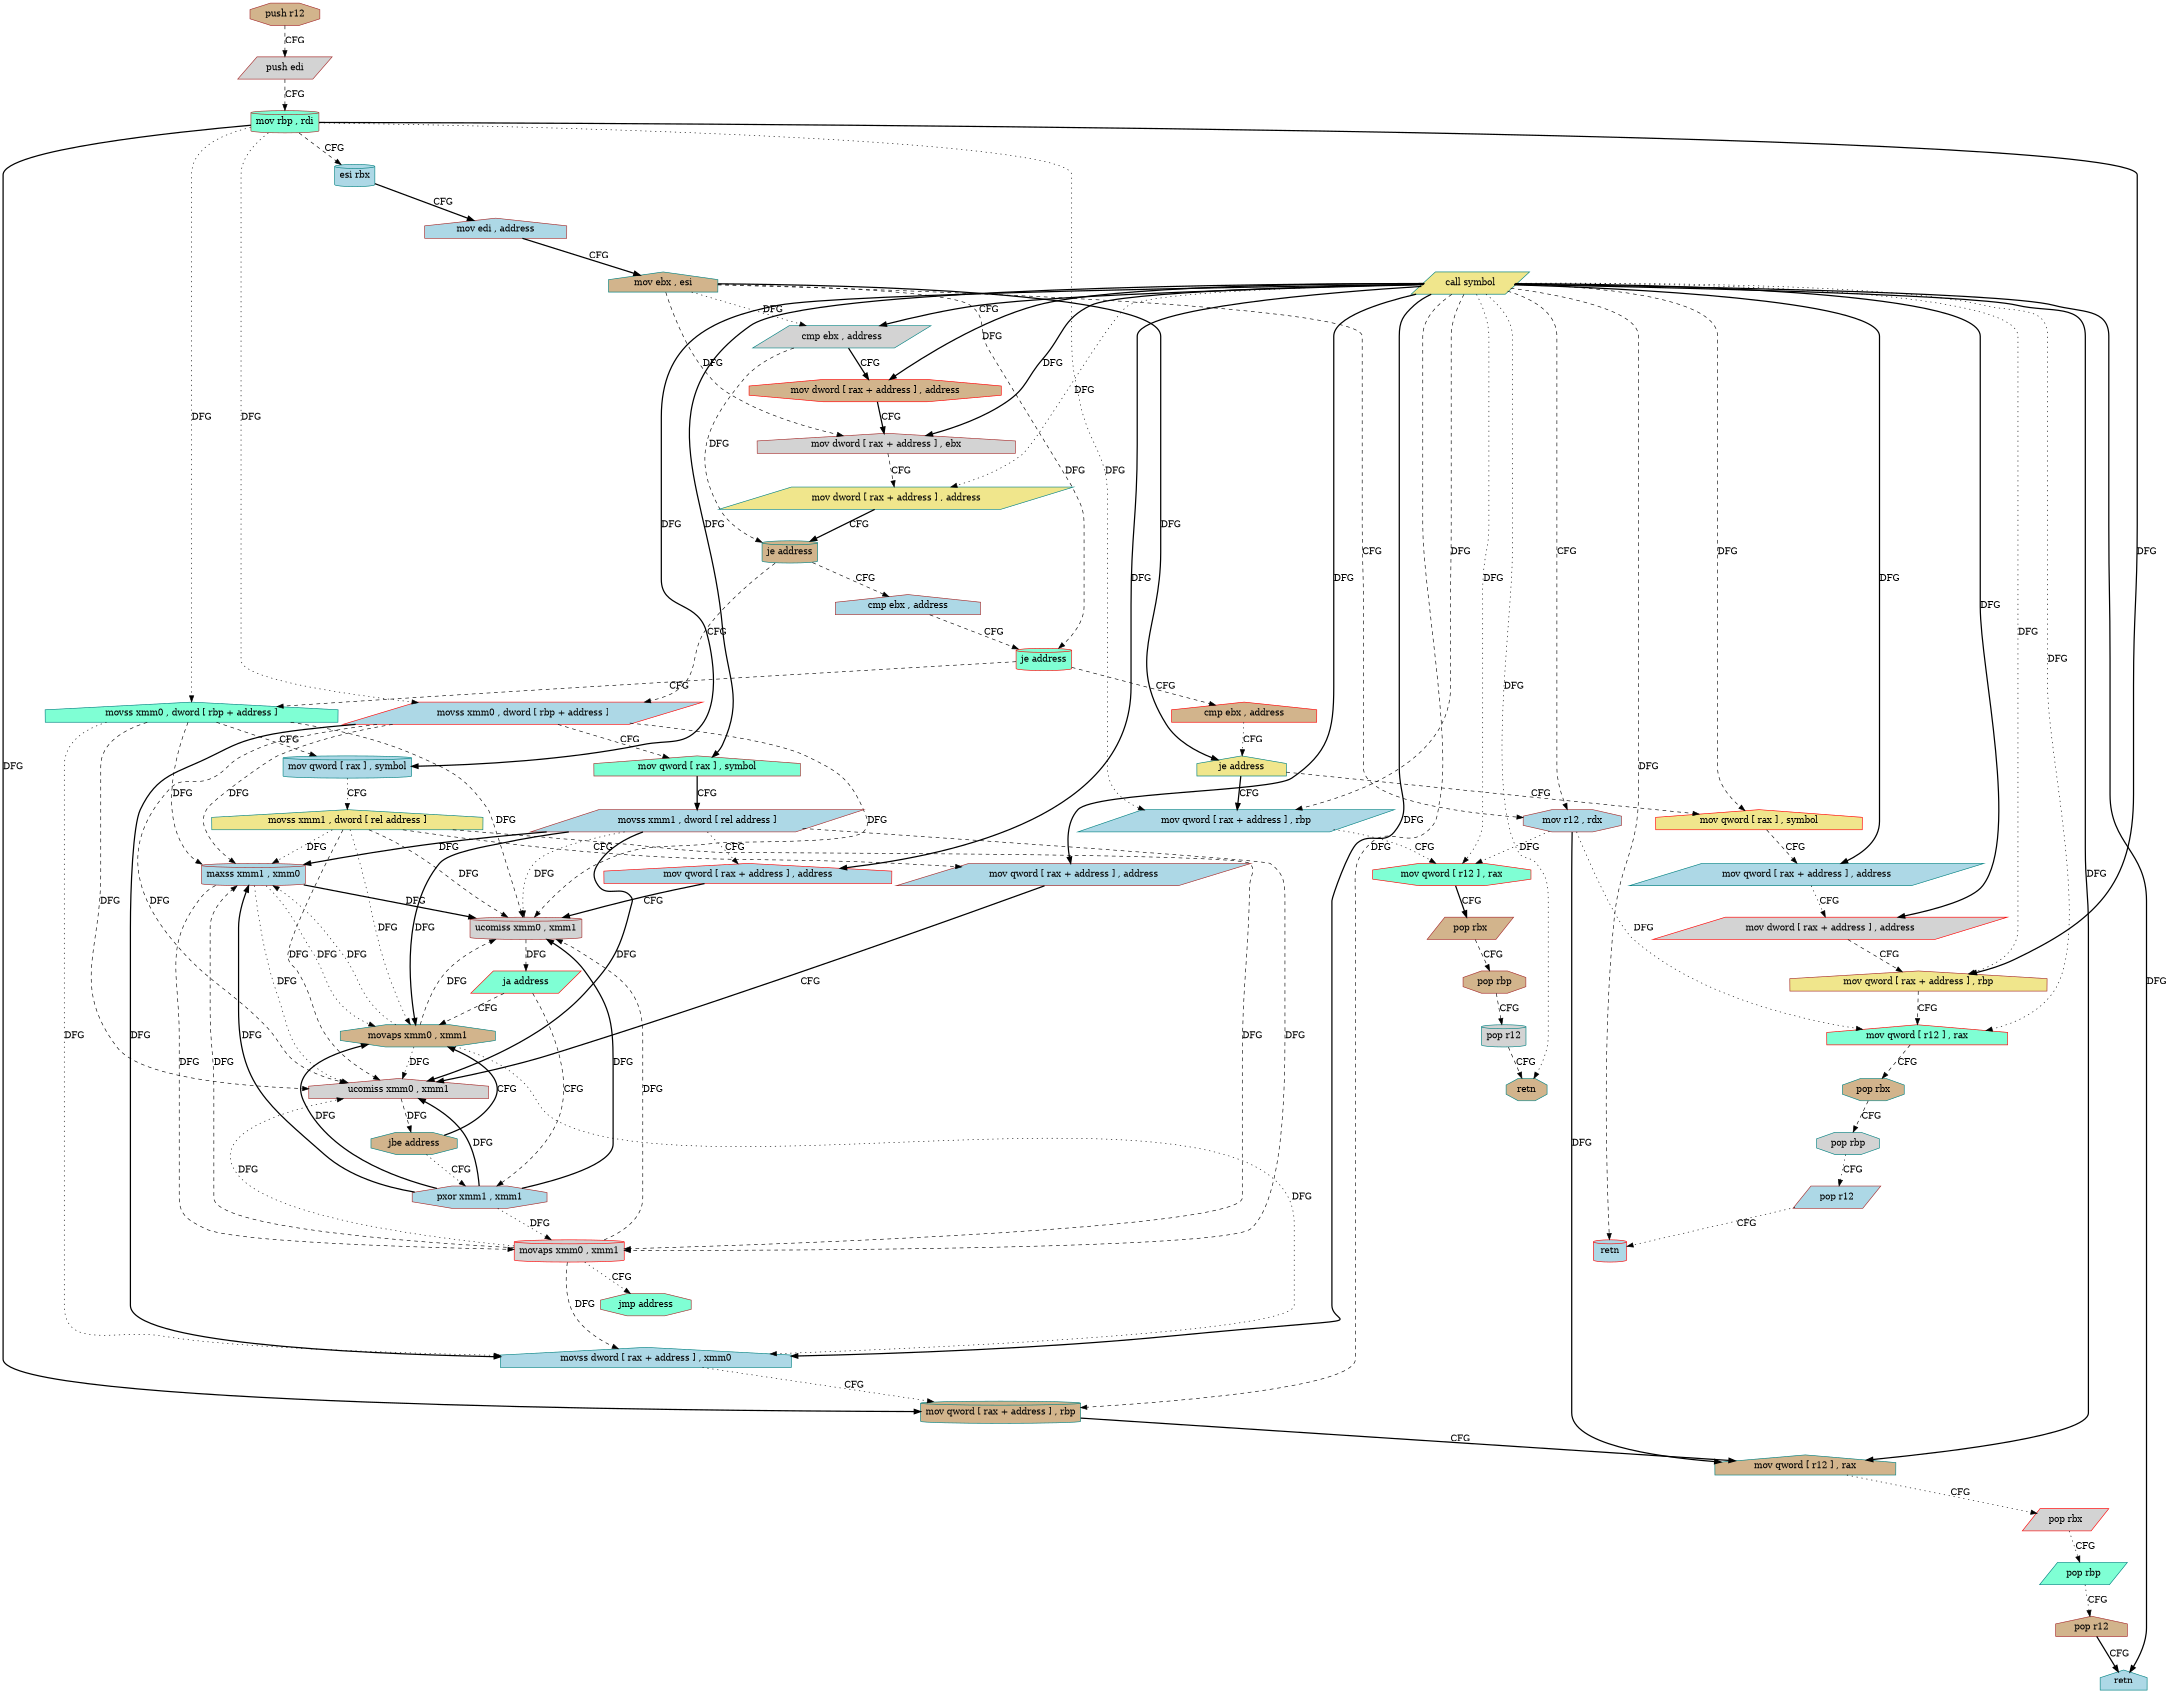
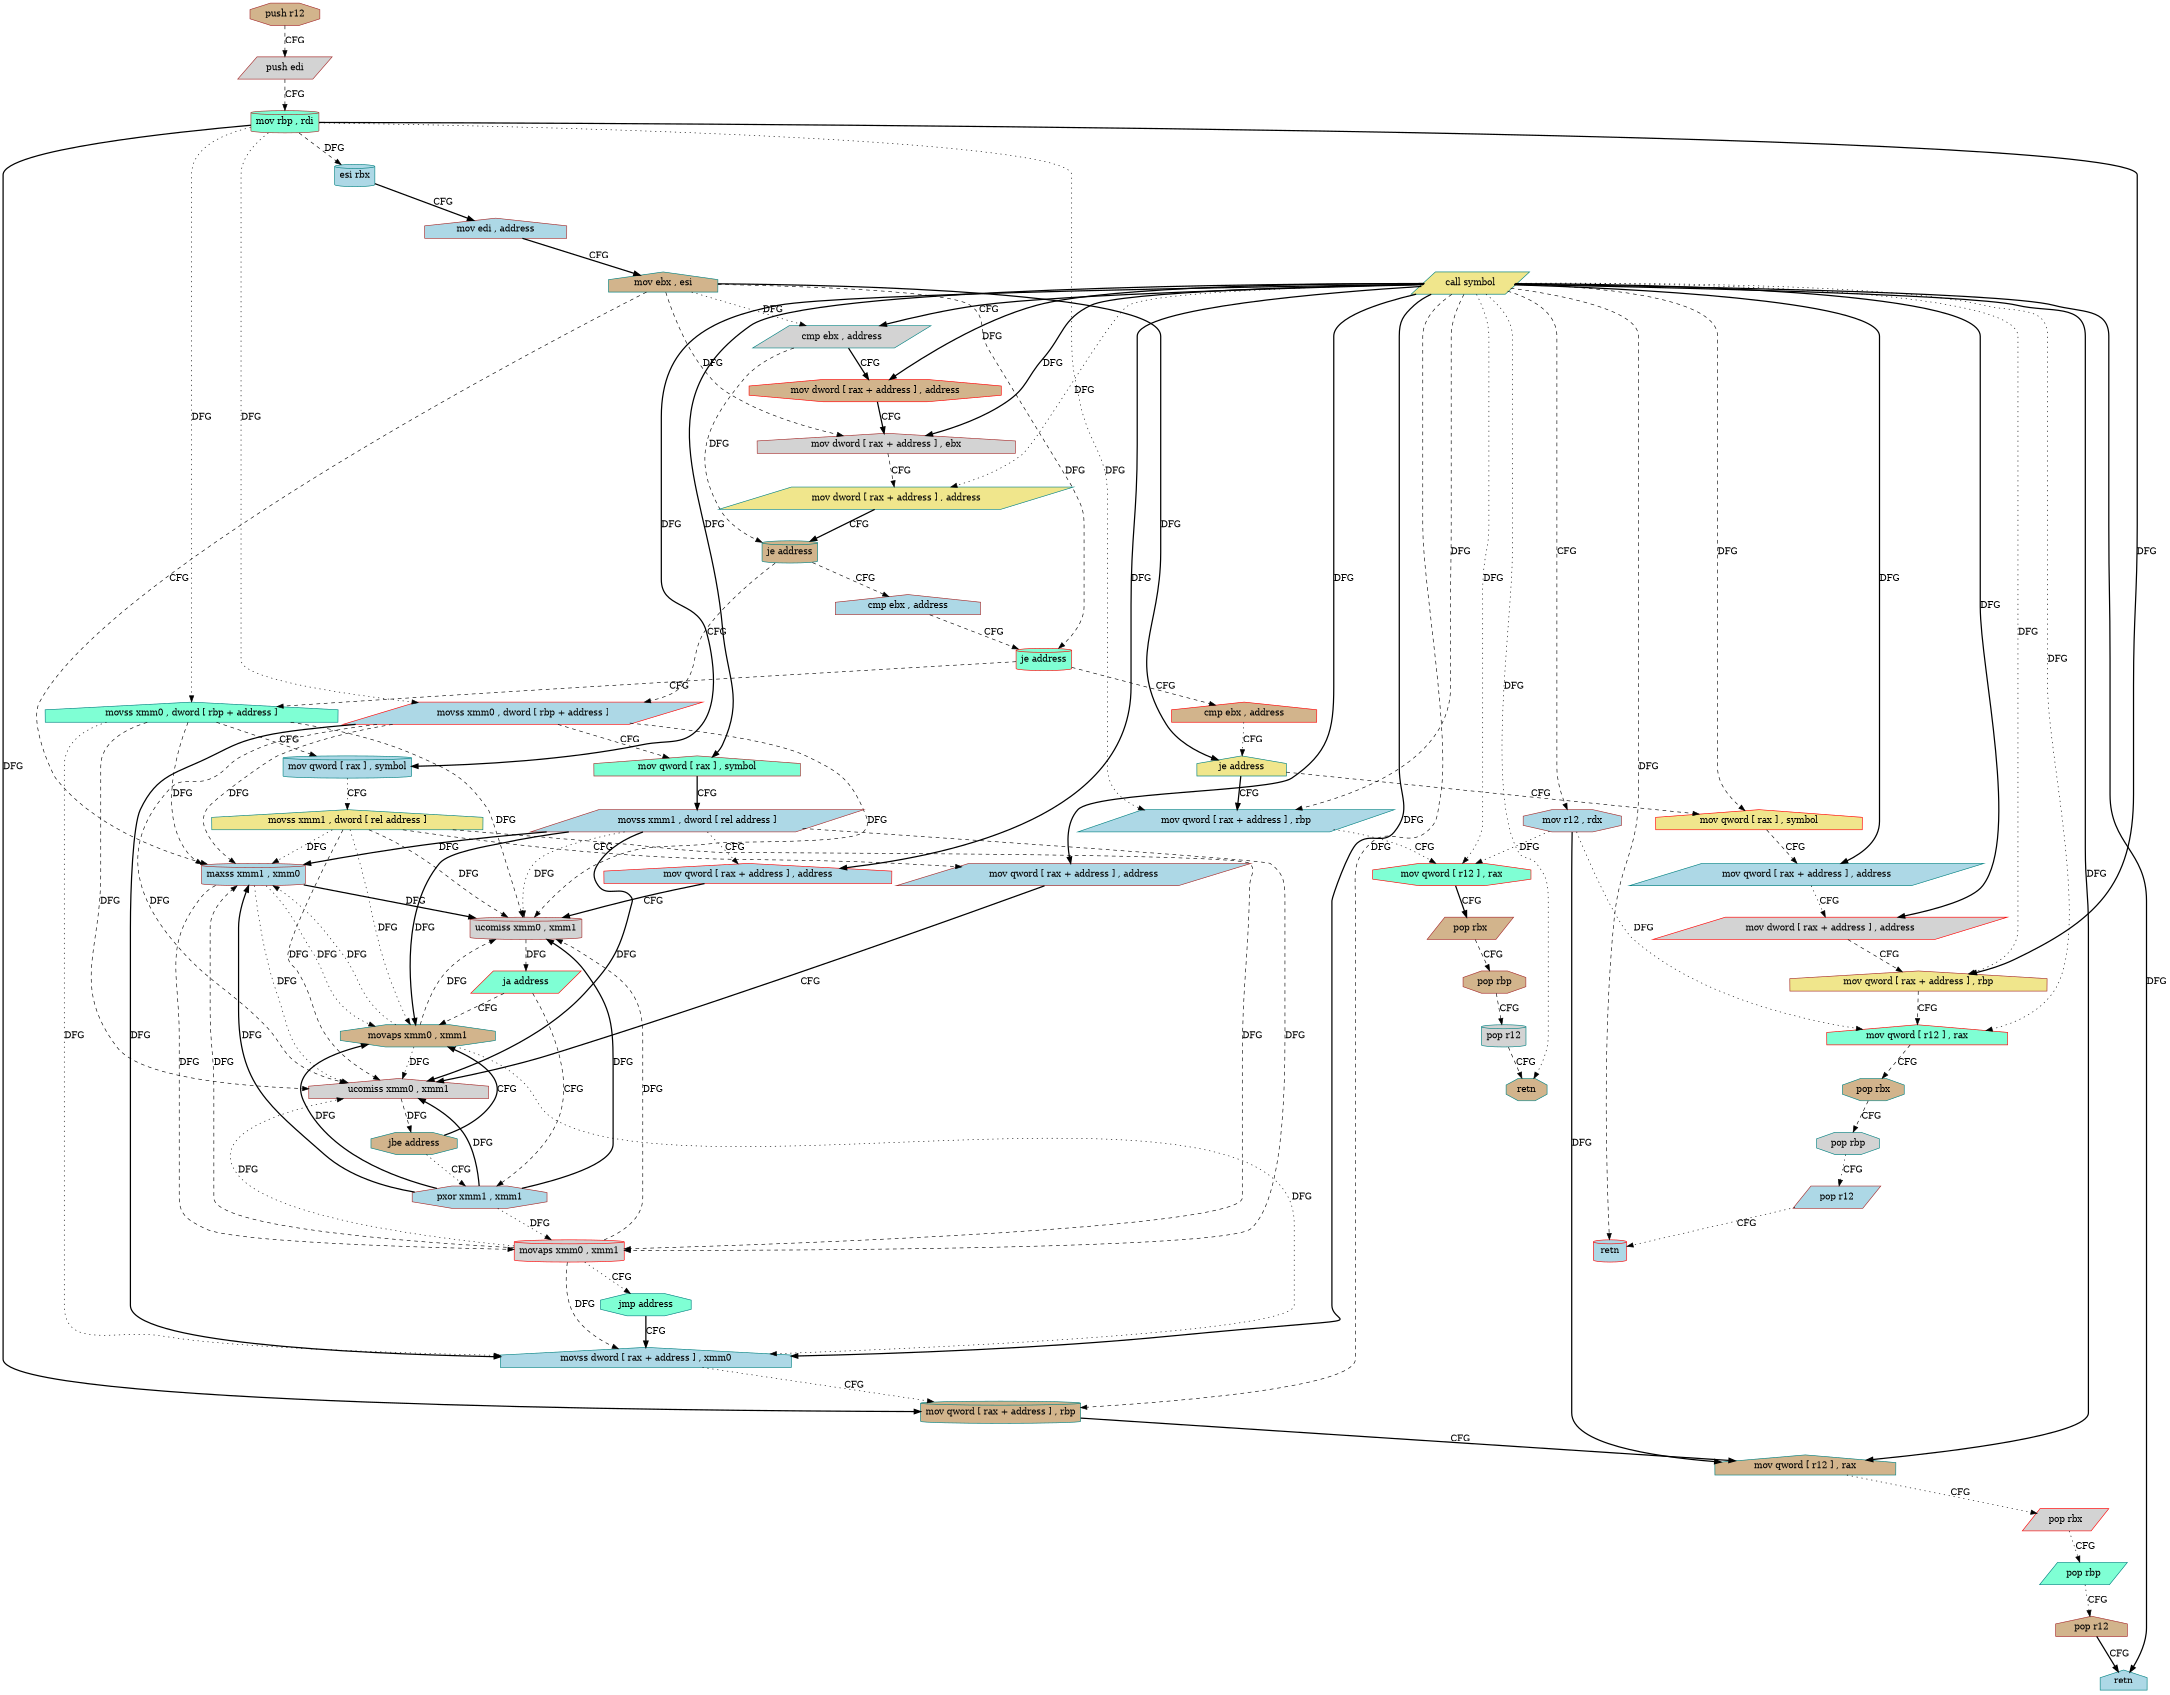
(334, 149) -> (334, 149)
(1310, 319) -> (220, 540)
(646, 1305) -> (646, 1305)
none -> (646, 1328)
